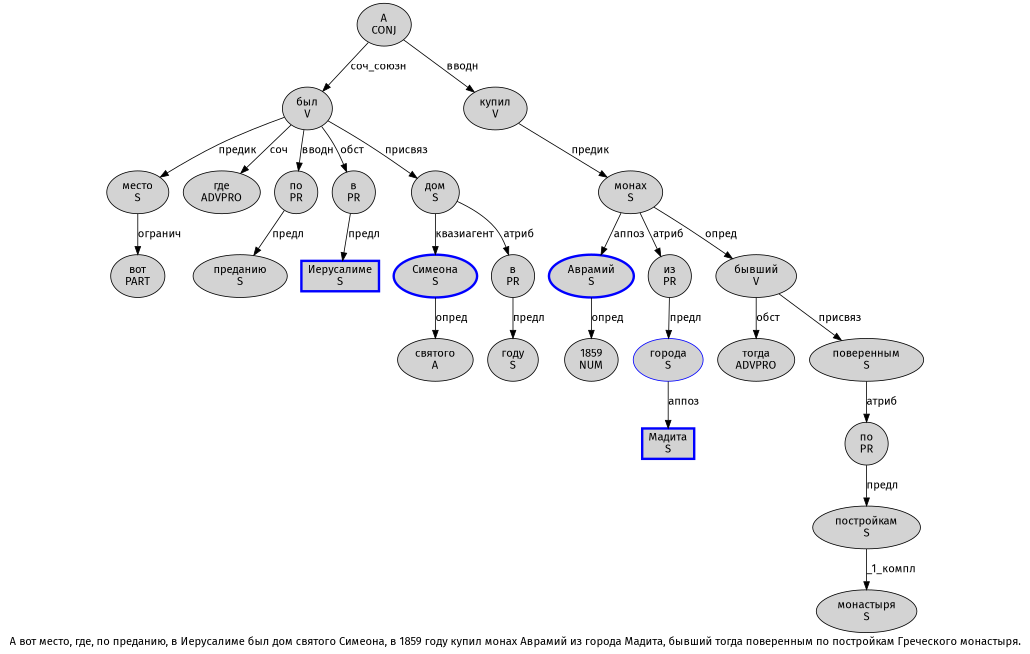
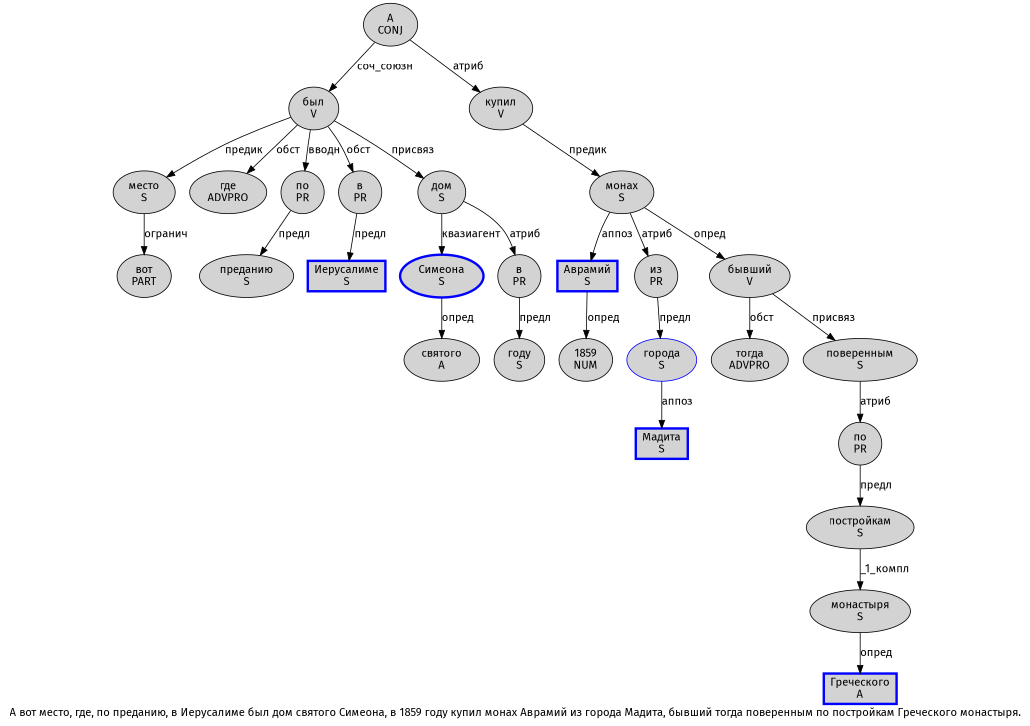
(463, 67) -> (469, 67)
(279, 150) -> (288, 150)
(591, 276) -> (587, 276)
none -> (860, 689)
